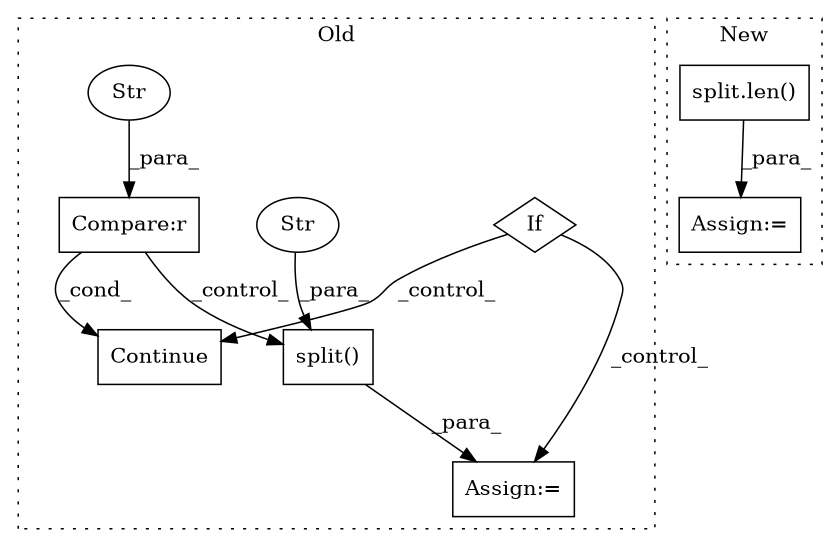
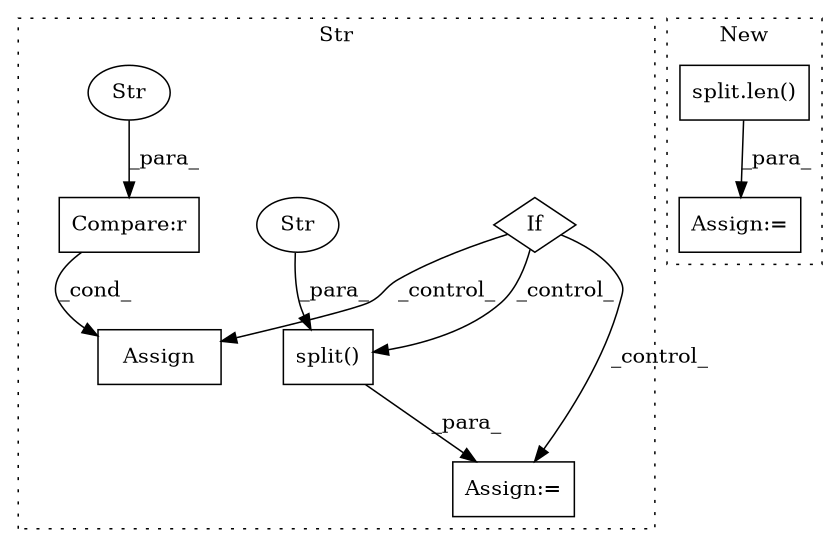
(337, 36) -> (337, 36)
(199, 307) -> (476, 321)
(160, 357) -> (160, 357)
